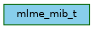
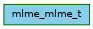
(47, 15) -> (47, 15)
